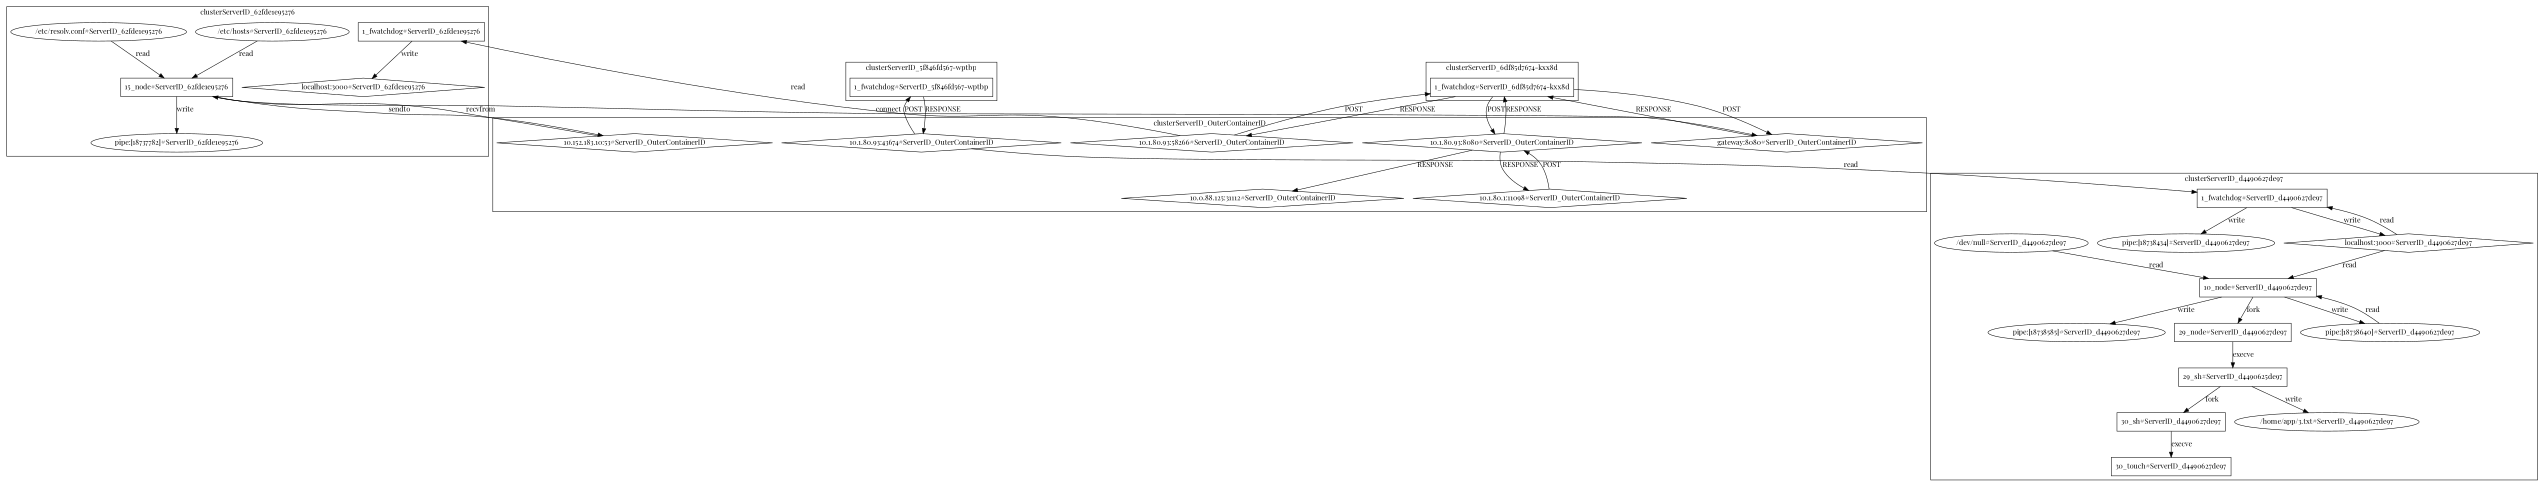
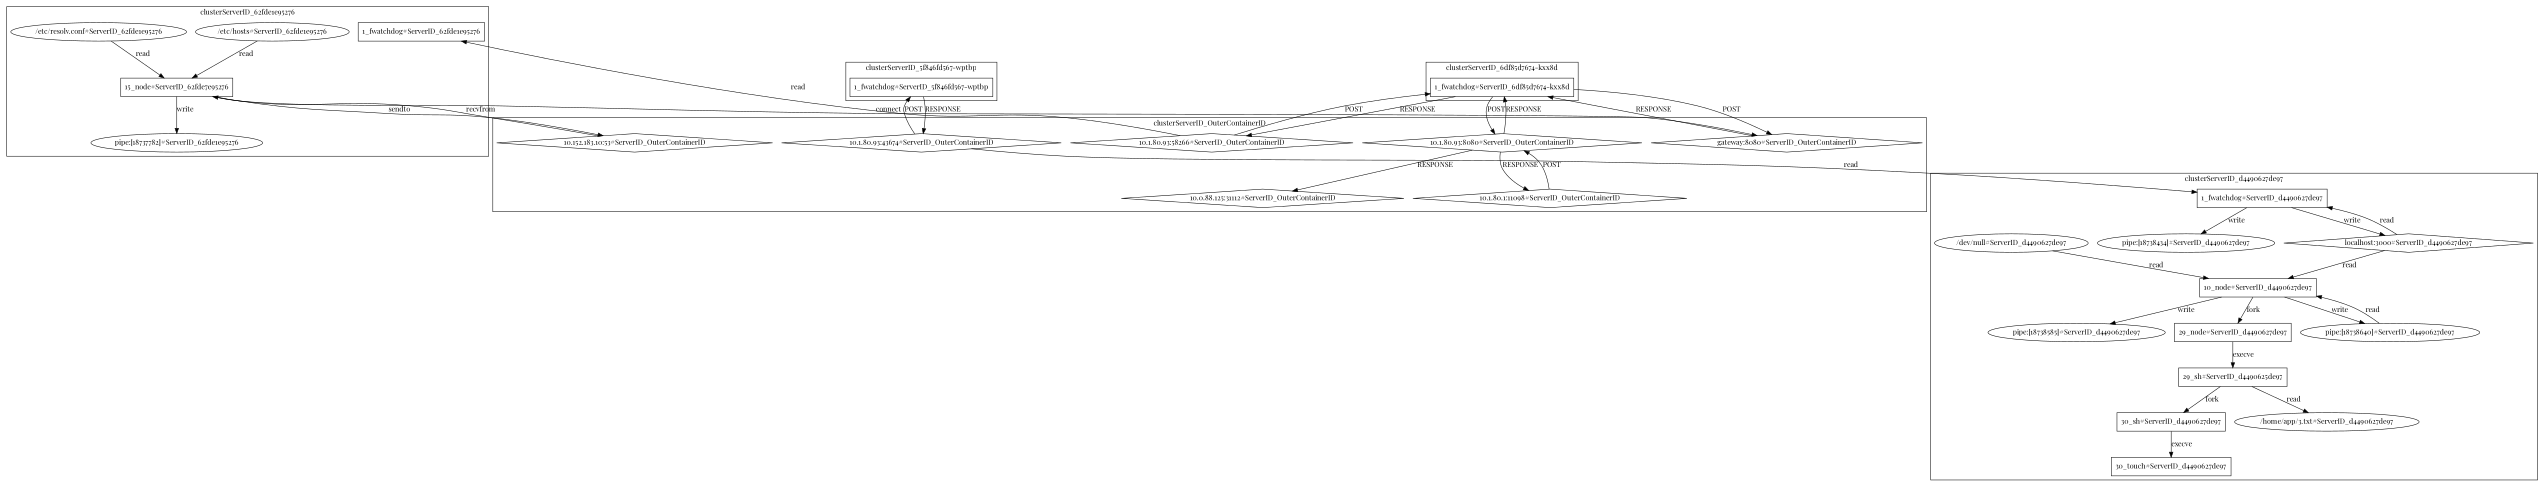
(177, 87) -> (177, 87)
(363, 87) -> none
(2294, 400) -> (2294, 400)
